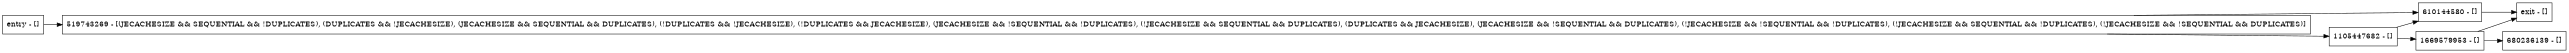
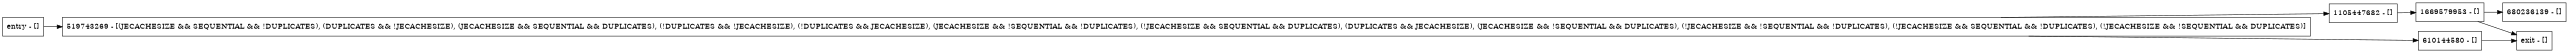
(2405, 25) -> none
